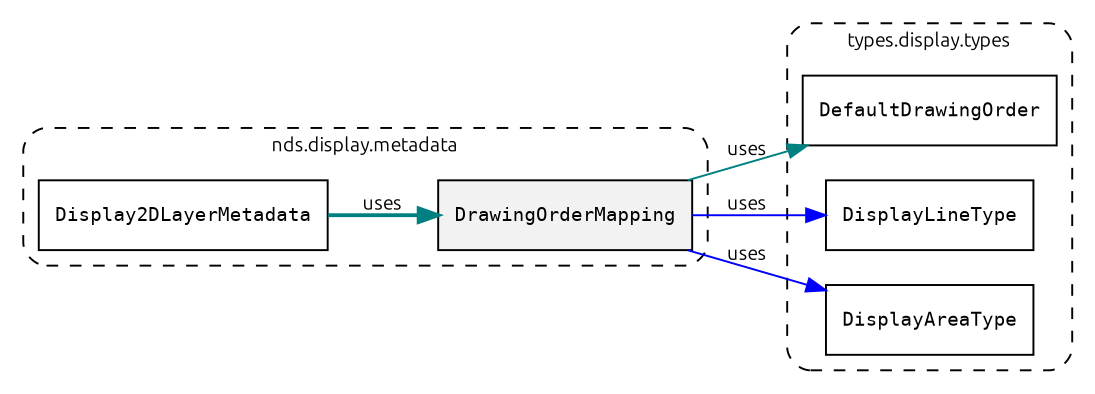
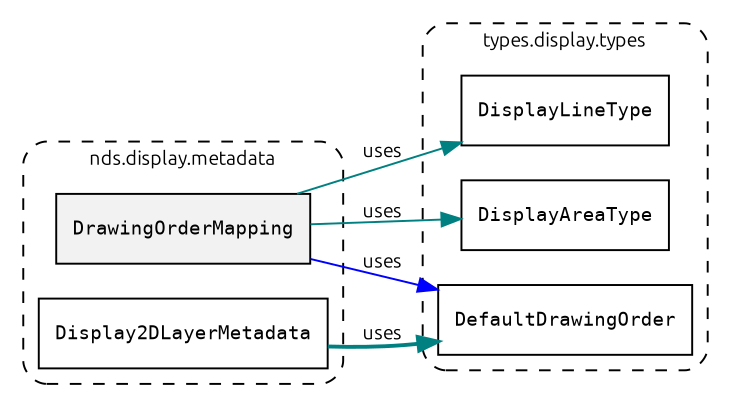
(738, 166) -> (365, 272)
(373, 215) -> (373, 347)
(749, 215) -> (370, 171)
(747, 268) -> (376, 222)
